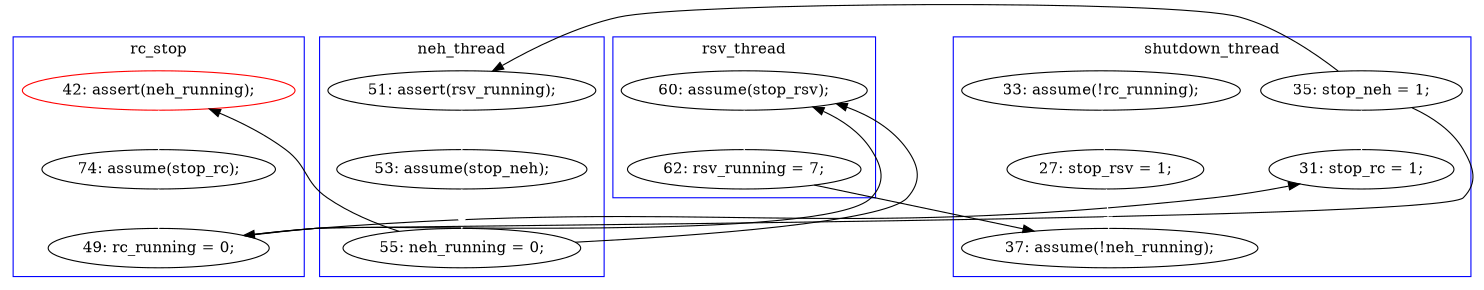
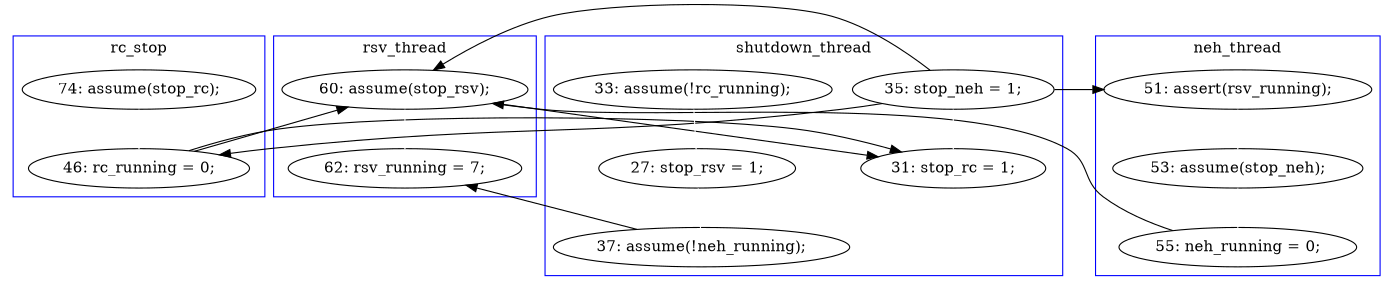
none -> (688, 5)
(159, 90) -> none
none -> (709, 133)
(919, 207) -> (557, 209)
(159, 248) -> (139, 168)
